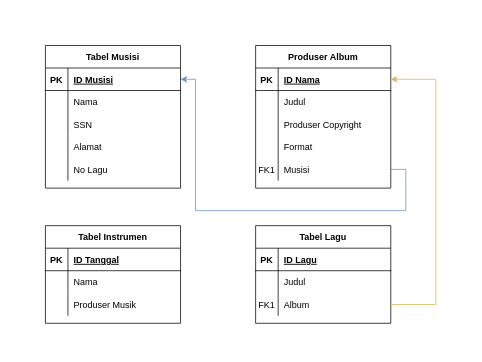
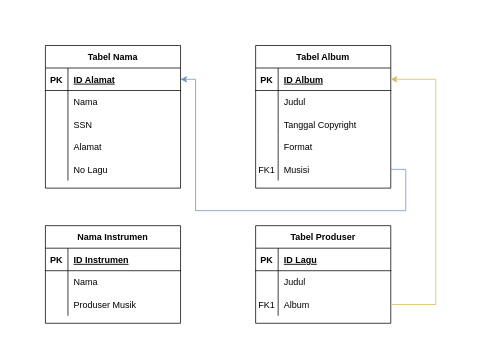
(113, 57) -> (113, 57)
(323, 57) -> (323, 57)
(93, 80) -> (94, 80)
(300, 80) -> (301, 80)
(327, 125) -> (323, 125)
(113, 237) -> (113, 237)
(323, 237) -> (323, 237)
(96, 260) -> (103, 260)
